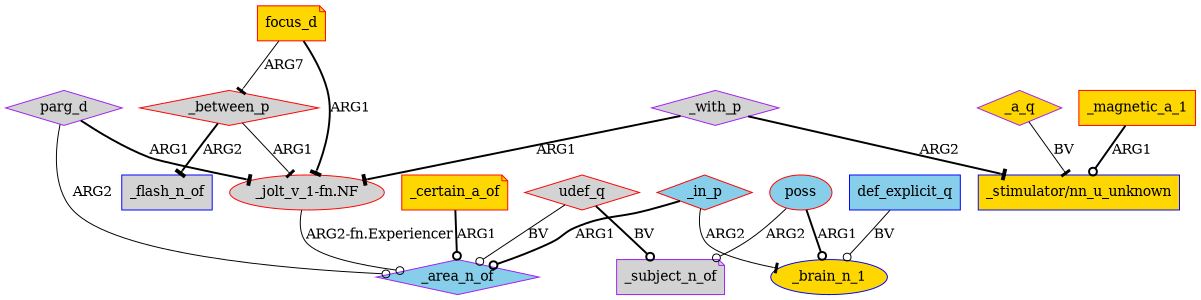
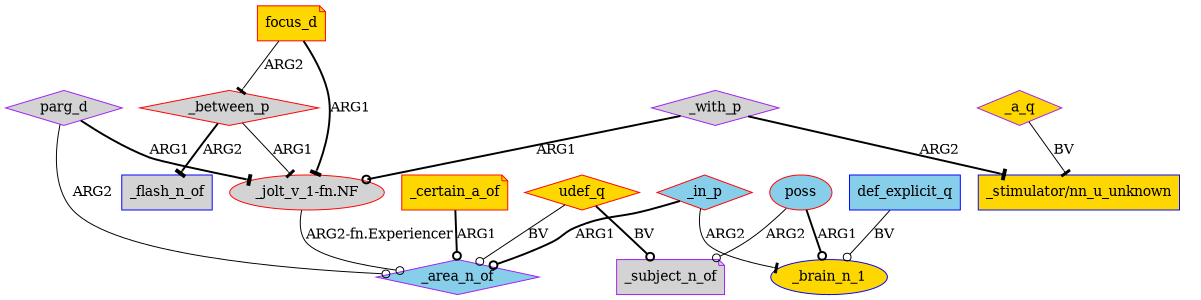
(284, 66) -> (284, 66)
(1137, 108) -> none
(524, 148) -> (524, 148)
(582, 192) -> (582, 192)
